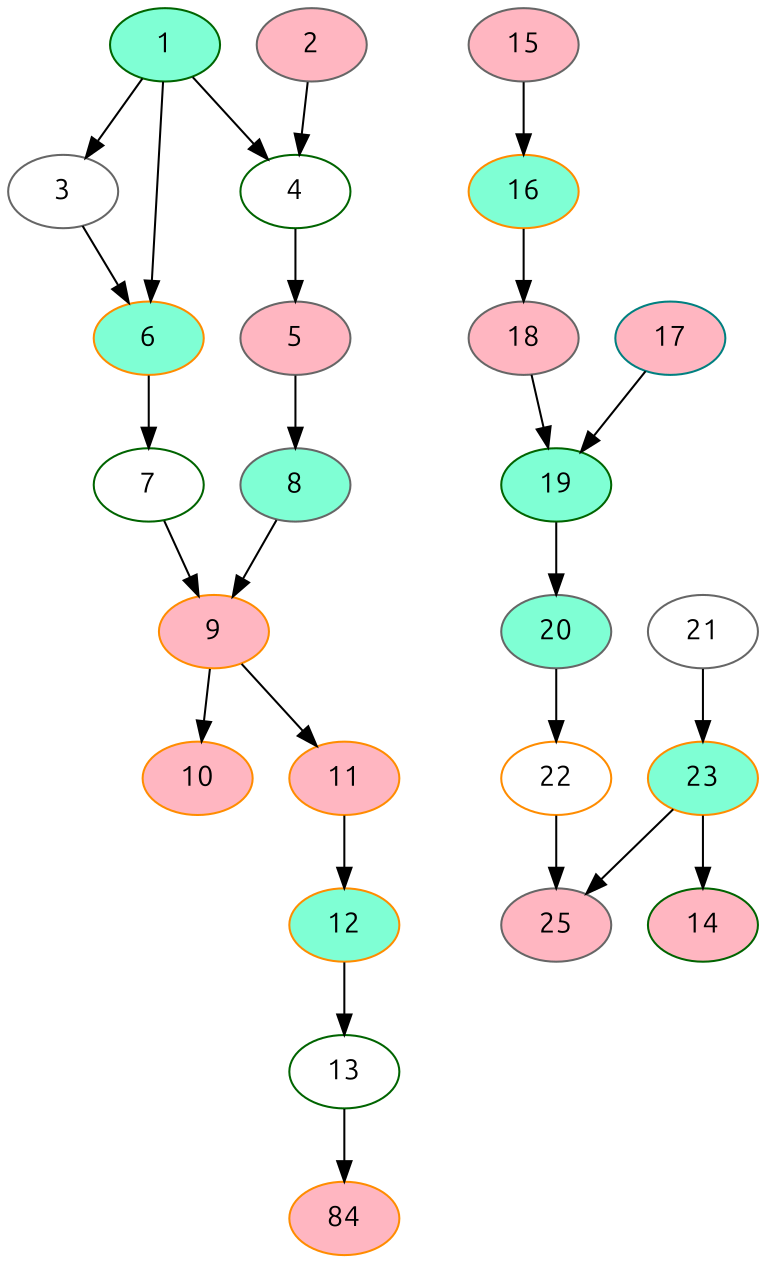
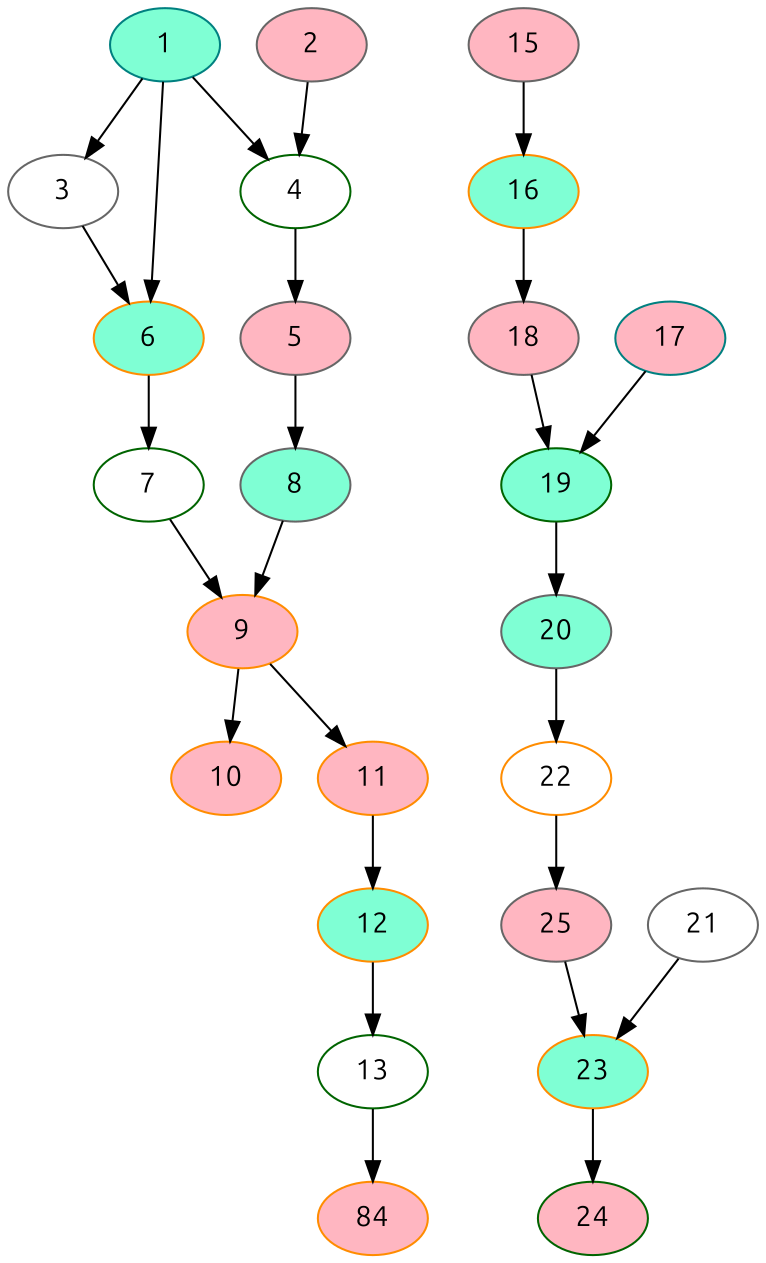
(165, 45) -> (165, 45)
(637, 844) -> (572, 988)
(703, 925) -> (593, 1218)
